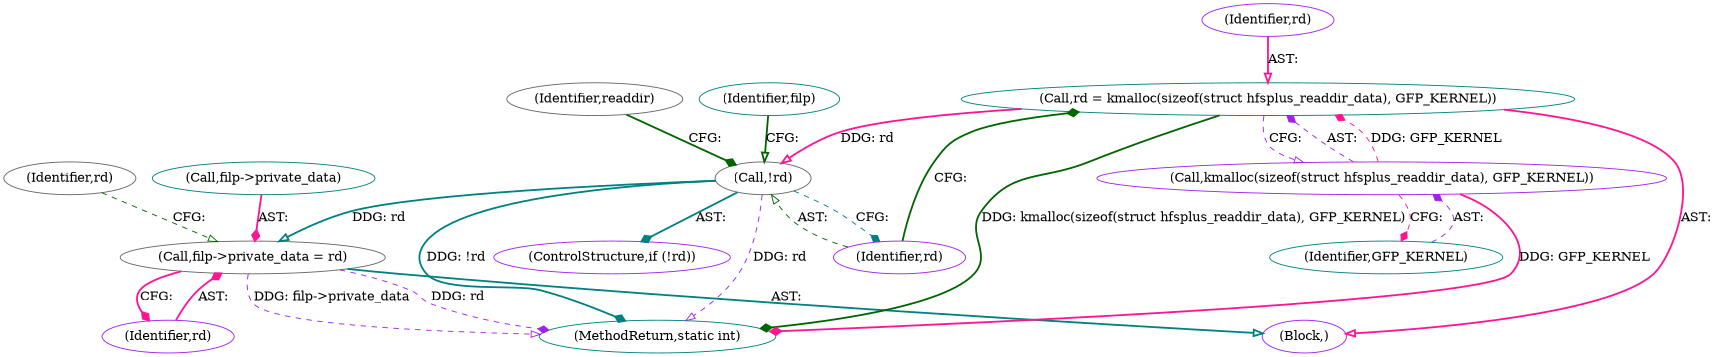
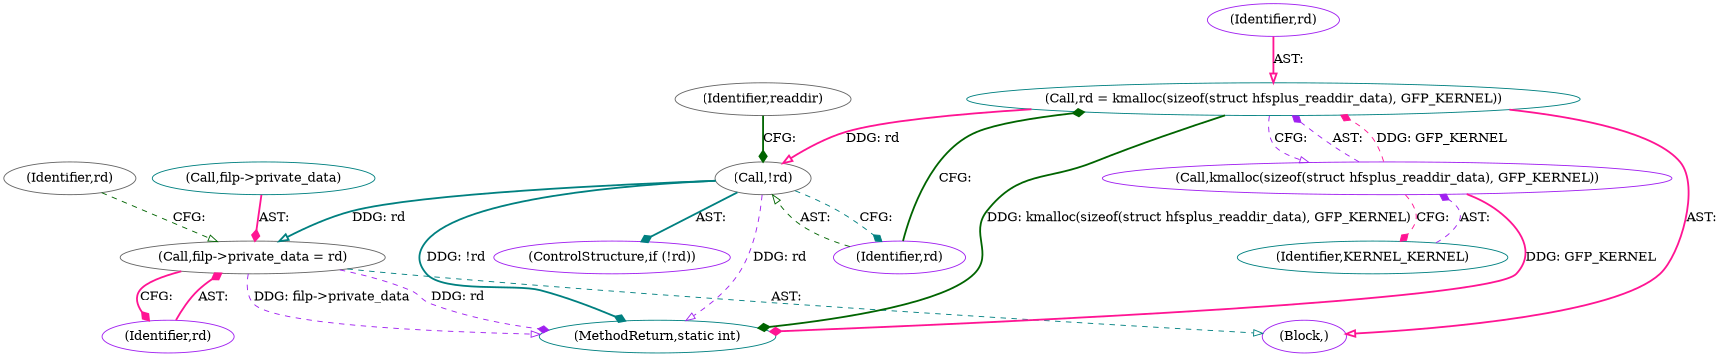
(769, 99) -> none
(1386, 257) -> (1373, 257)
(800, 305) -> (800, 305)
